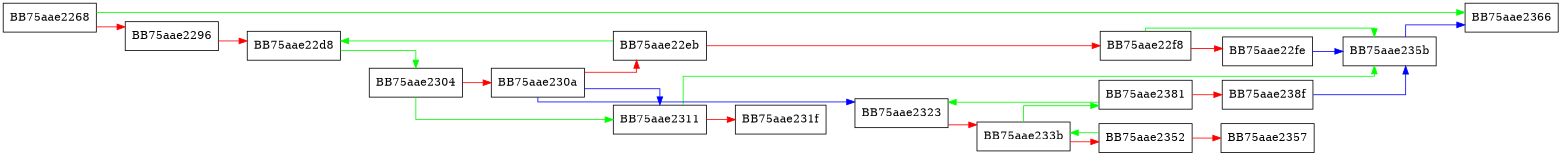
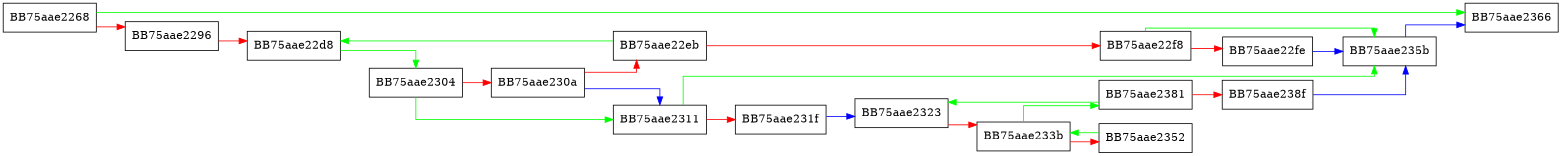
(690, 102) -> (837, 116)
(1268, 138) -> none
